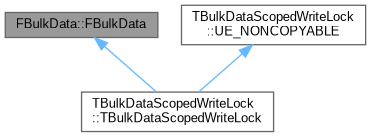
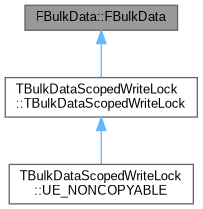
(221, 73) -> (101, 148)
